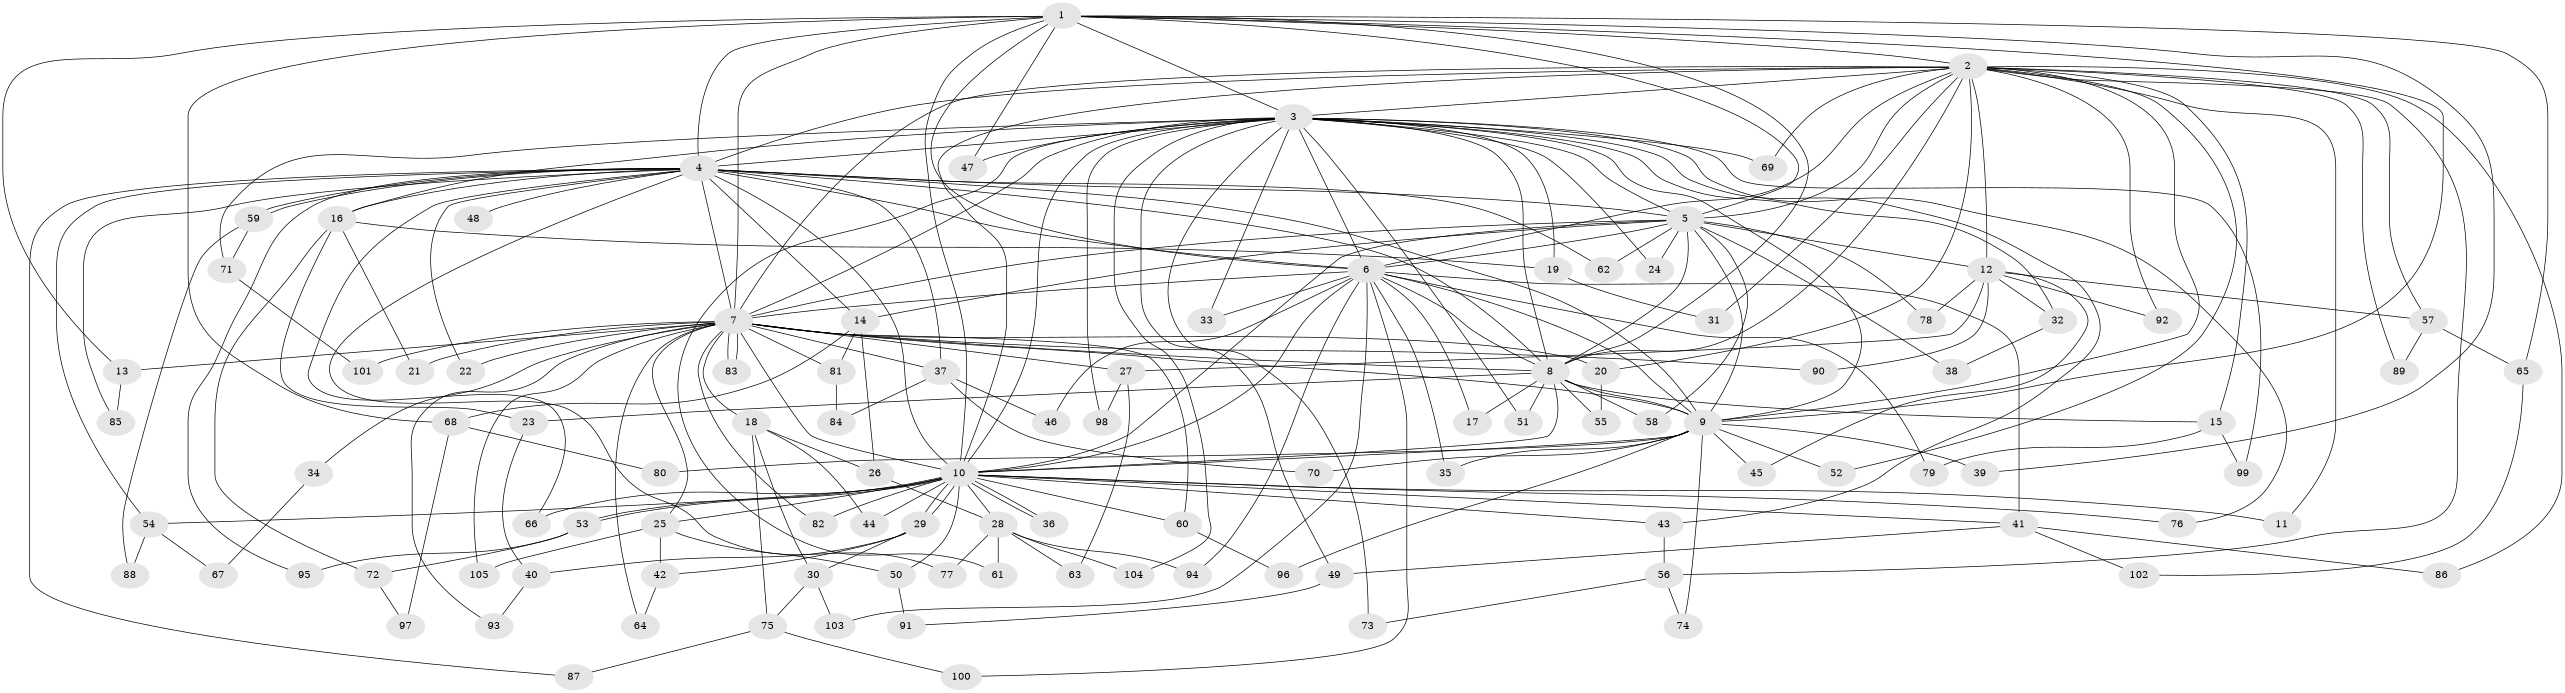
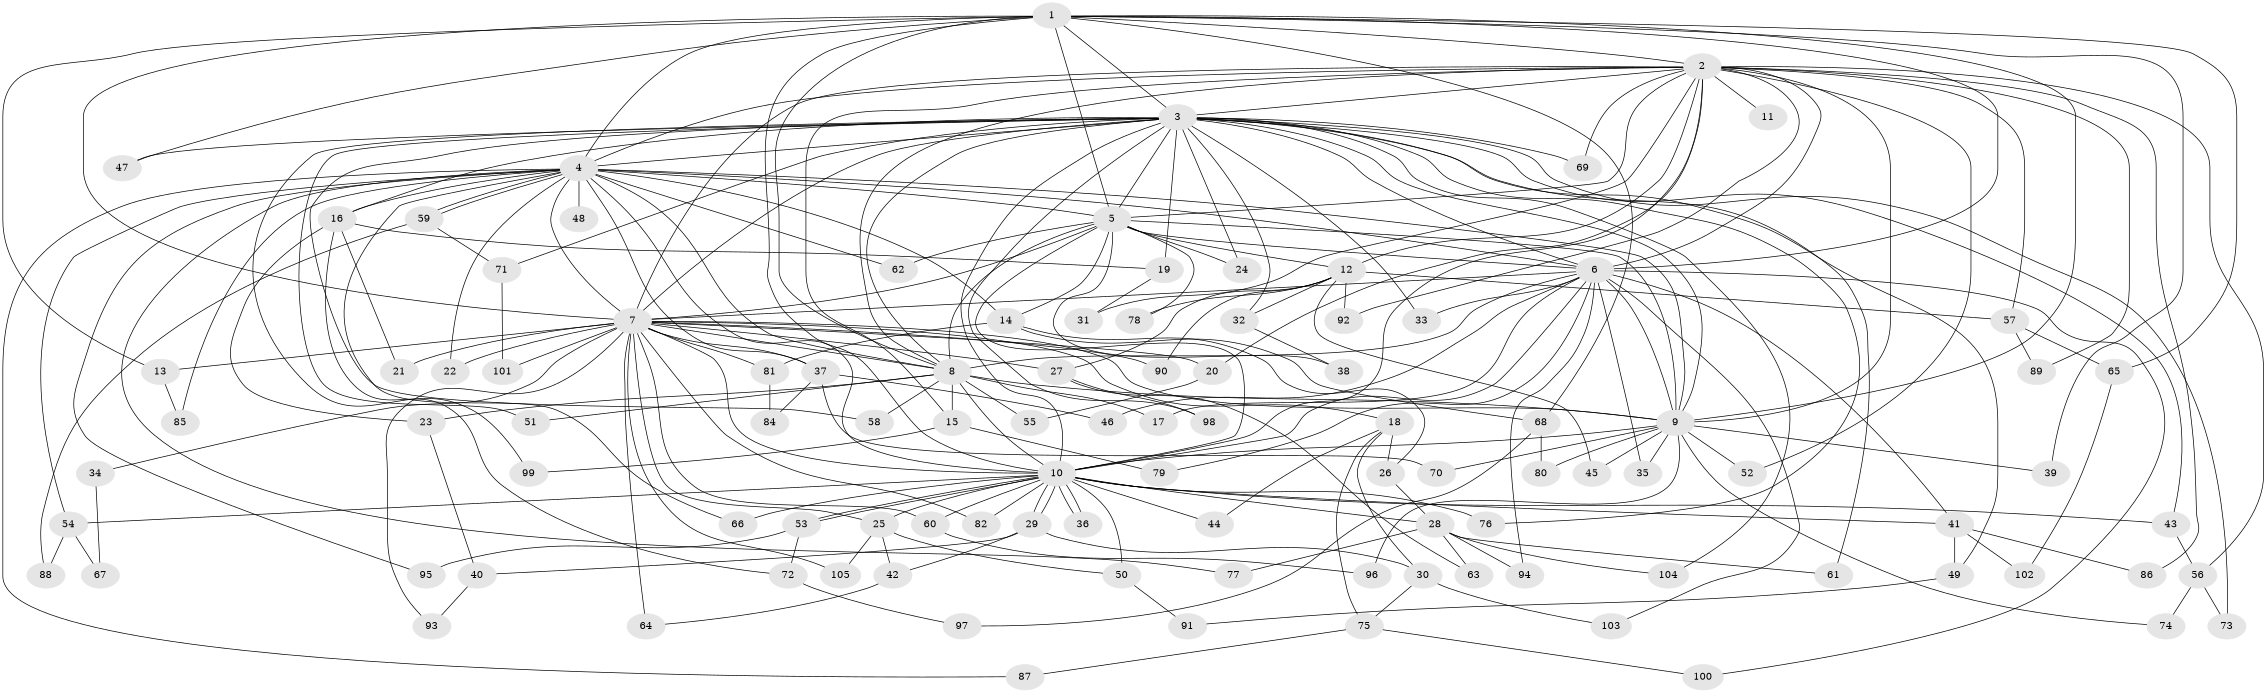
(1746, 316) -> (390, 163)
(732, 372) -> none
(1654, 491) -> none
